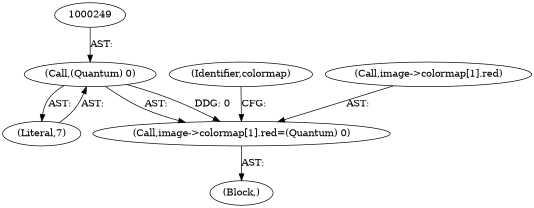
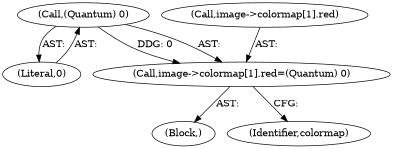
(90, 15) -> none
(241, 101) -> (268, 102)
(42, 134) -> (42, 74)
